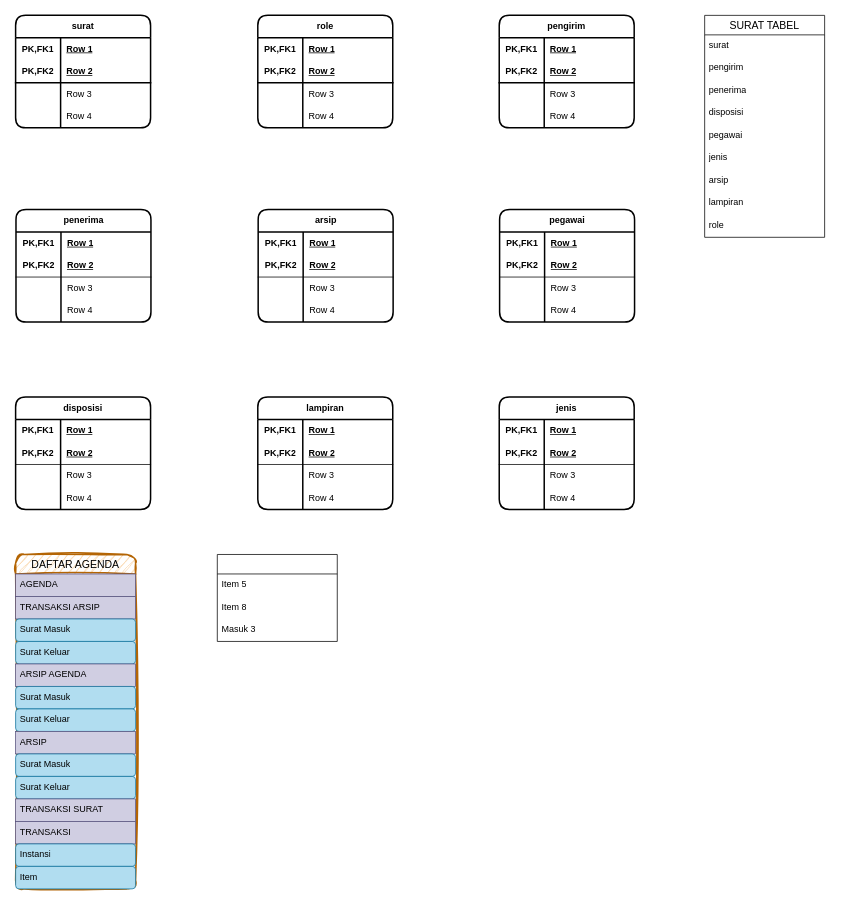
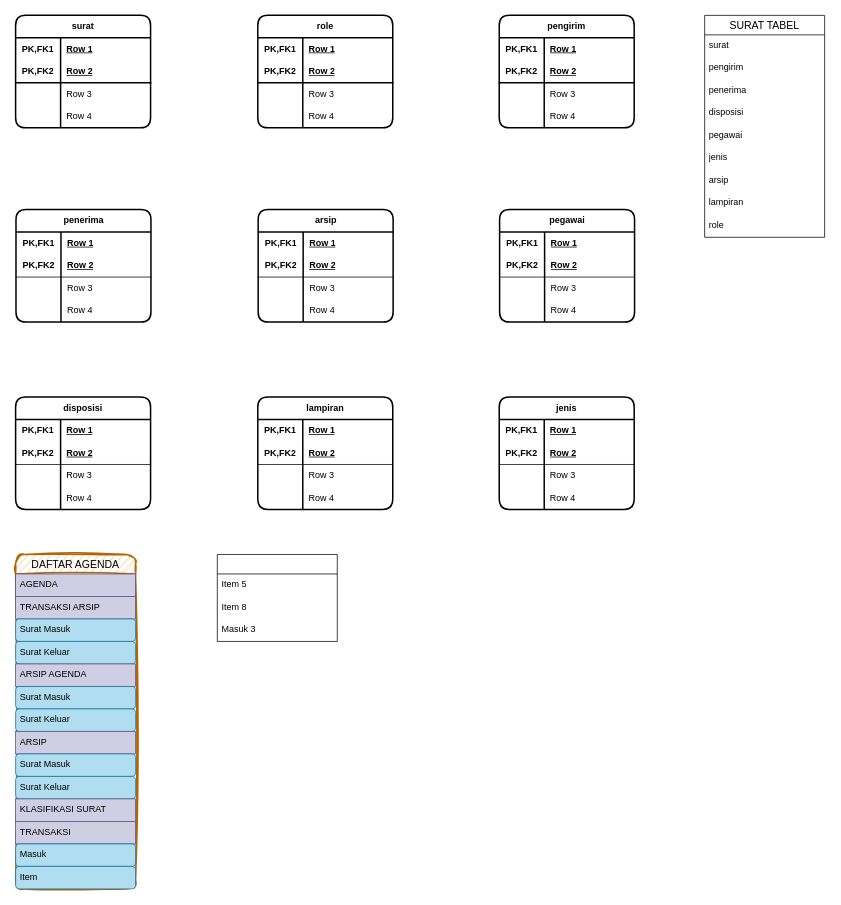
(57, 810) -> (62, 810)
(39, 855) -> (32, 855)
